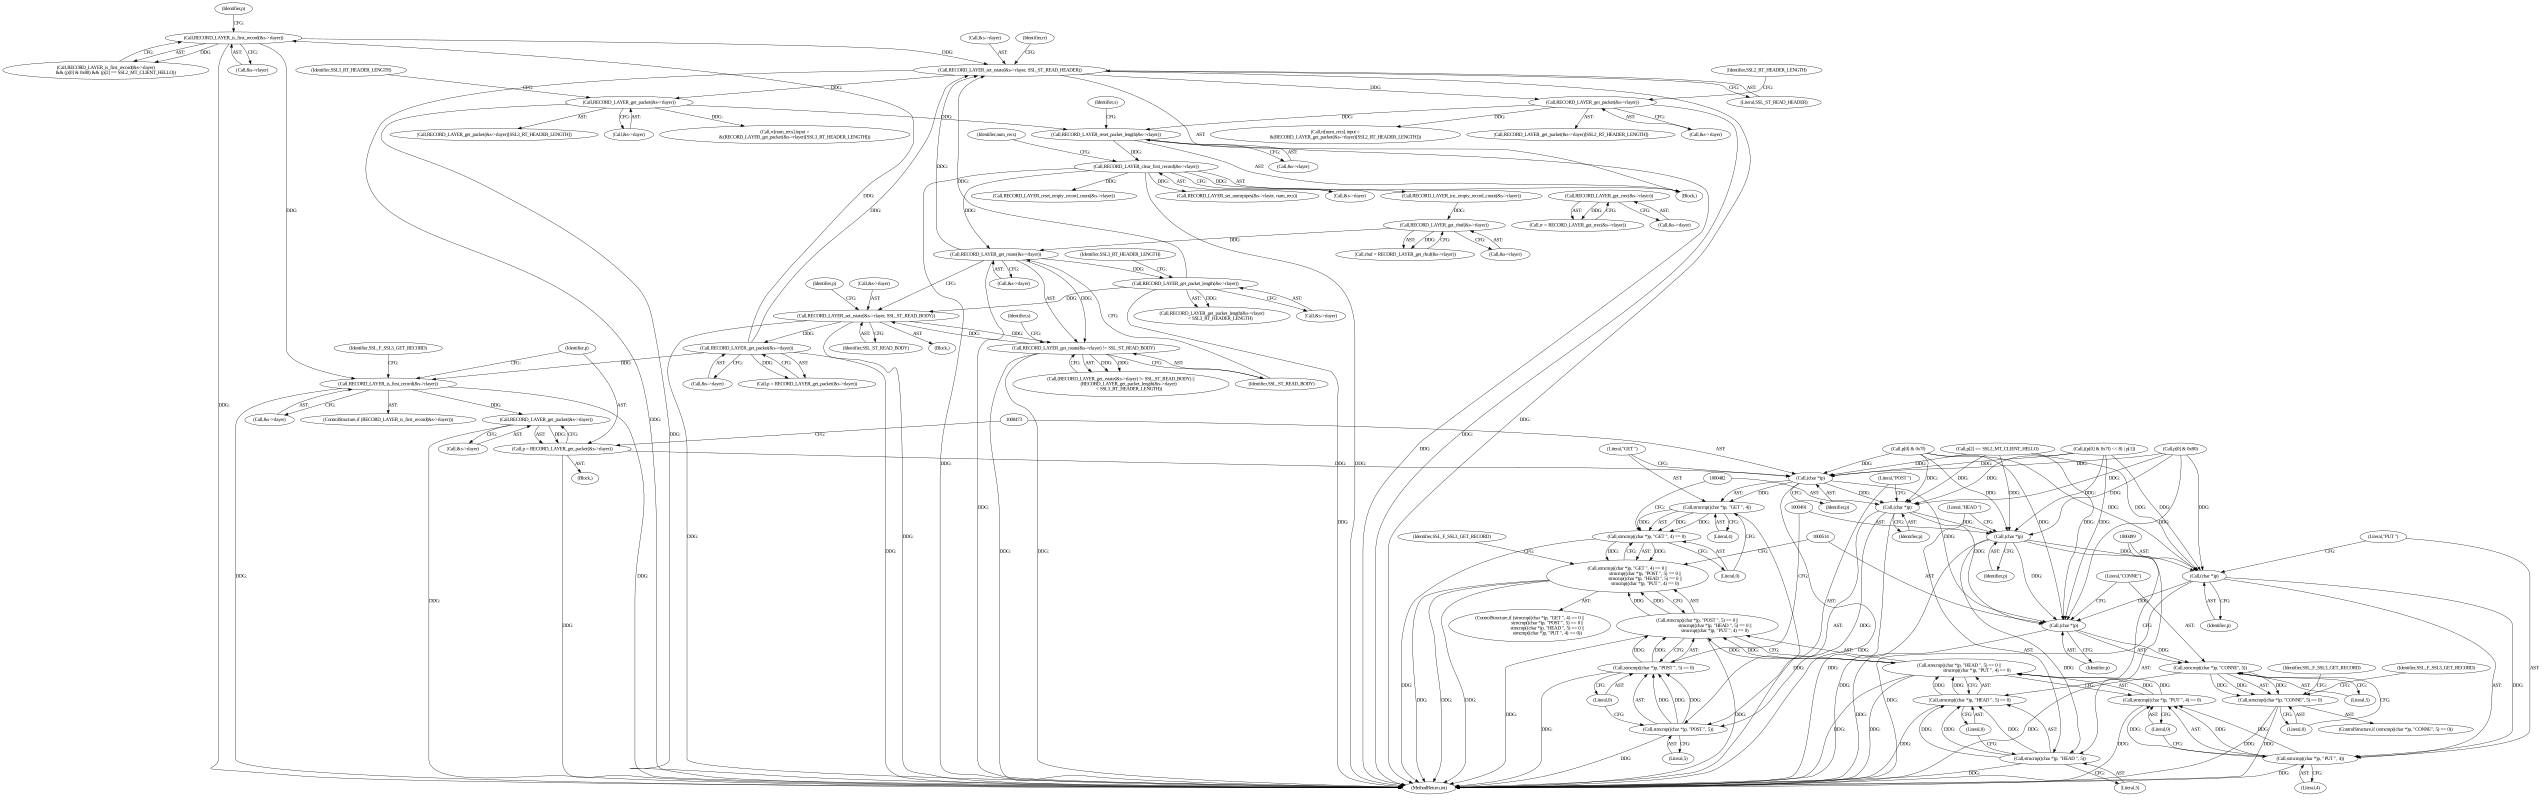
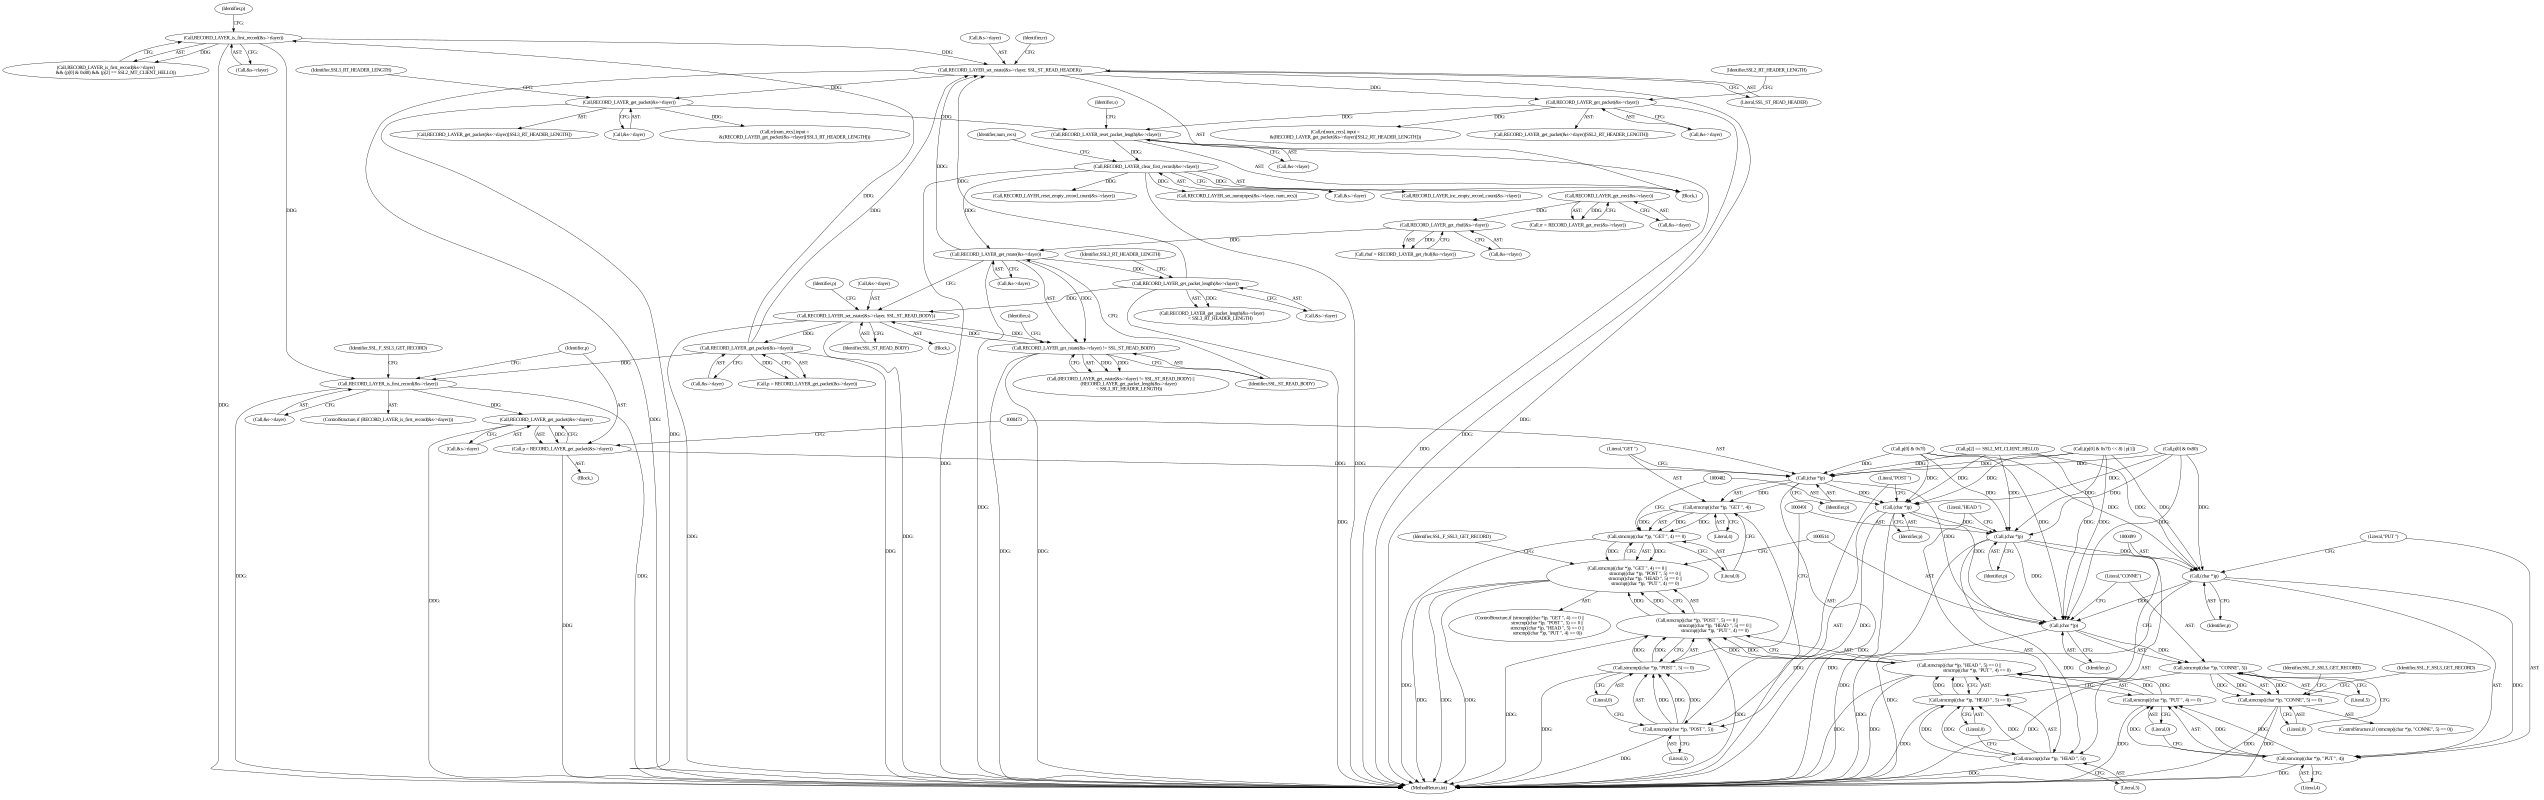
(1454, 209) -> (1528, 210)
